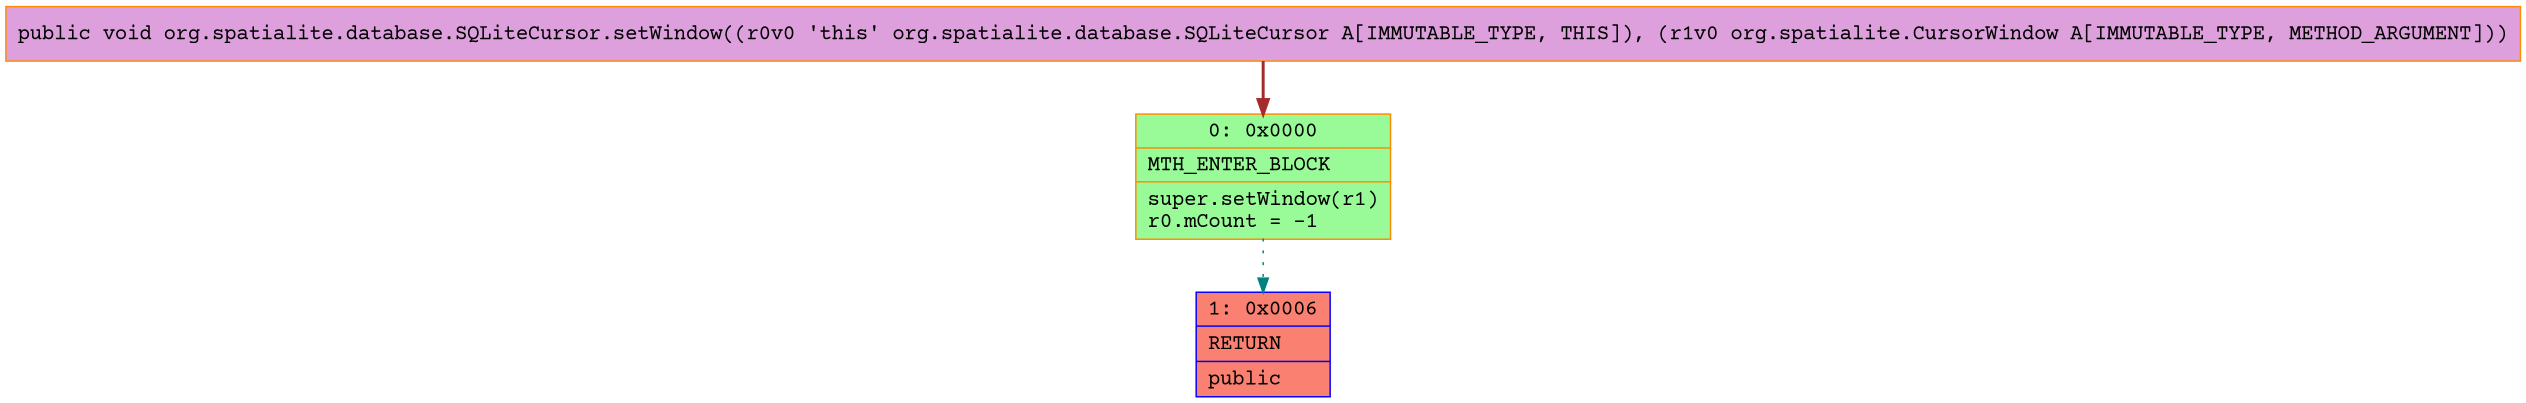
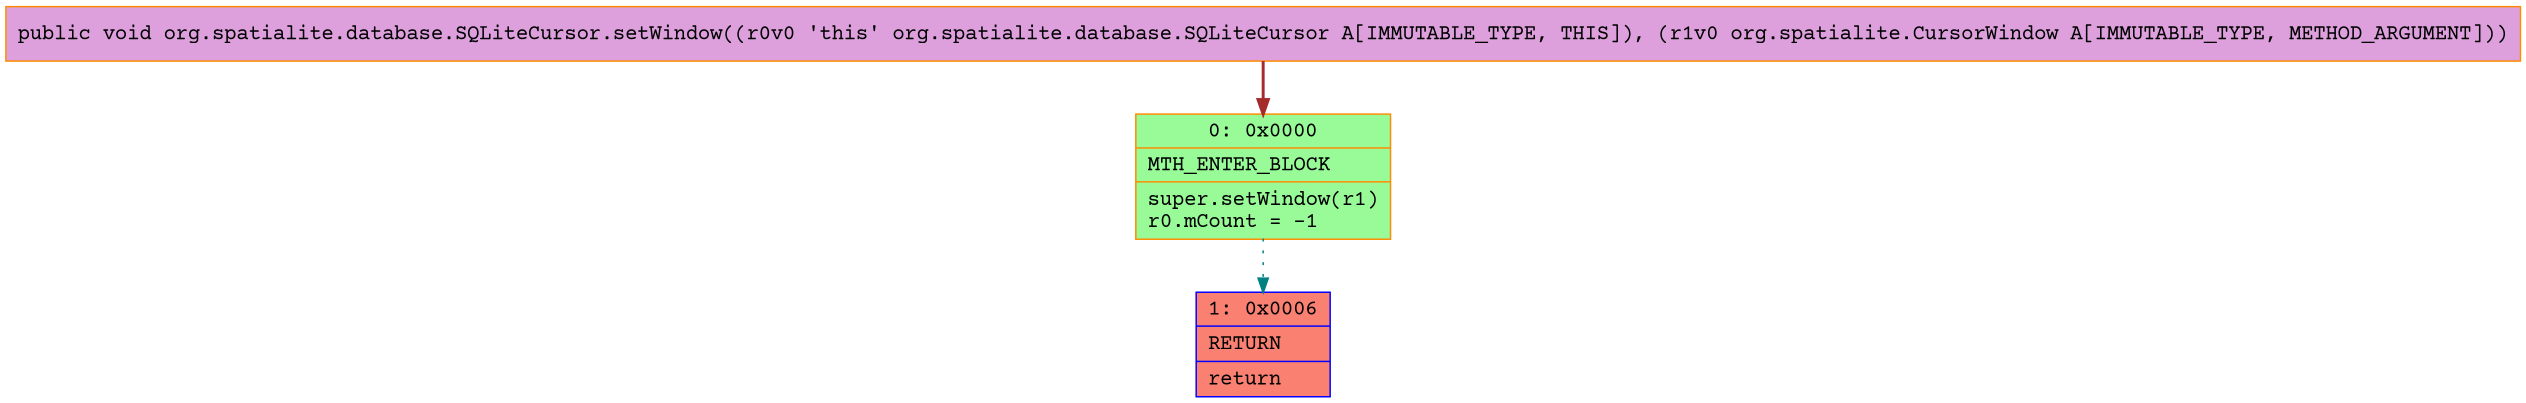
(1245, 378) -> (1245, 378)
